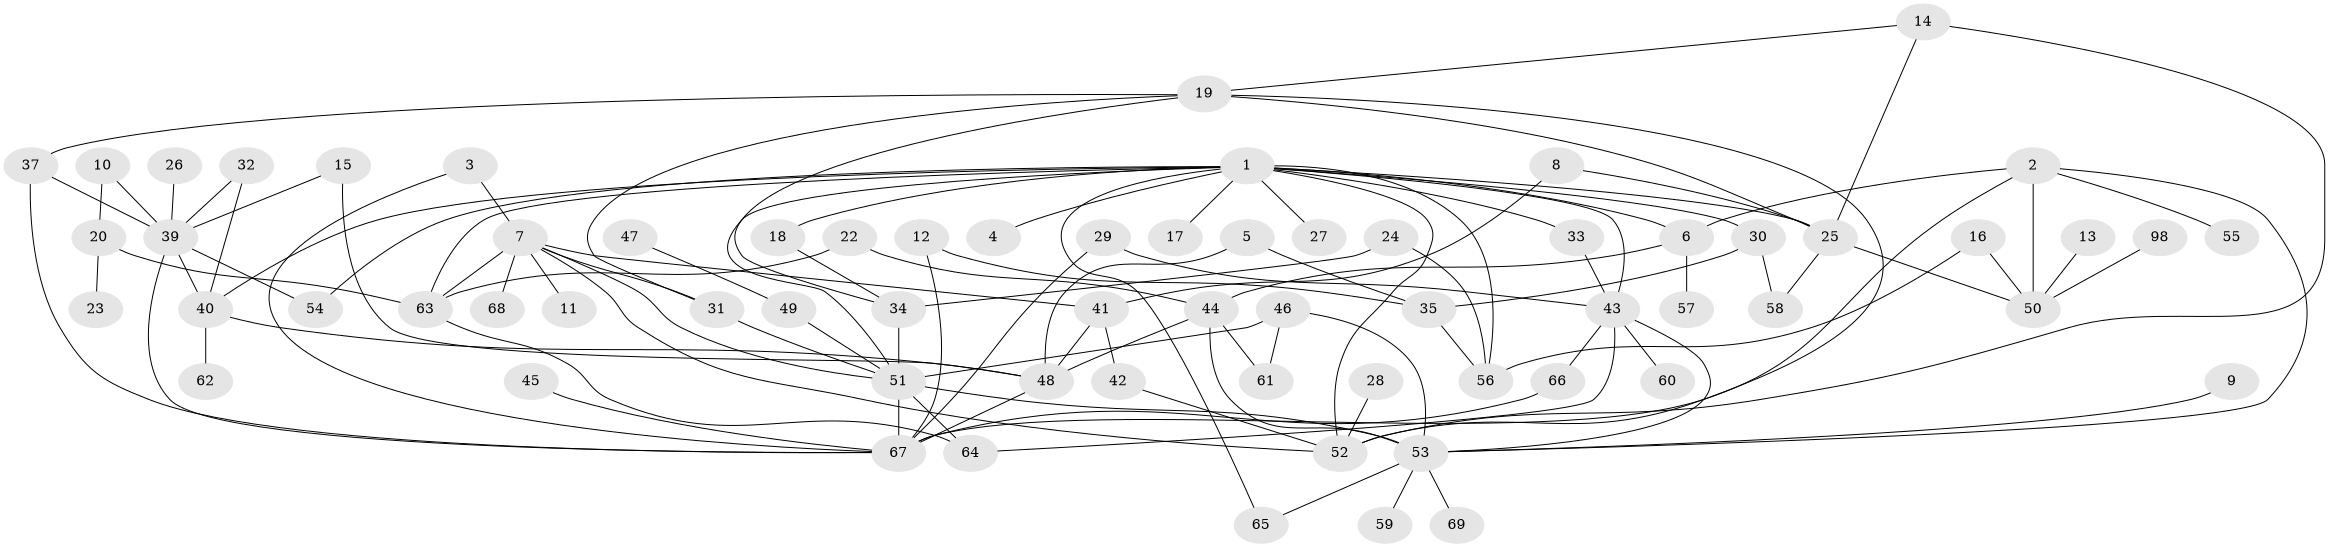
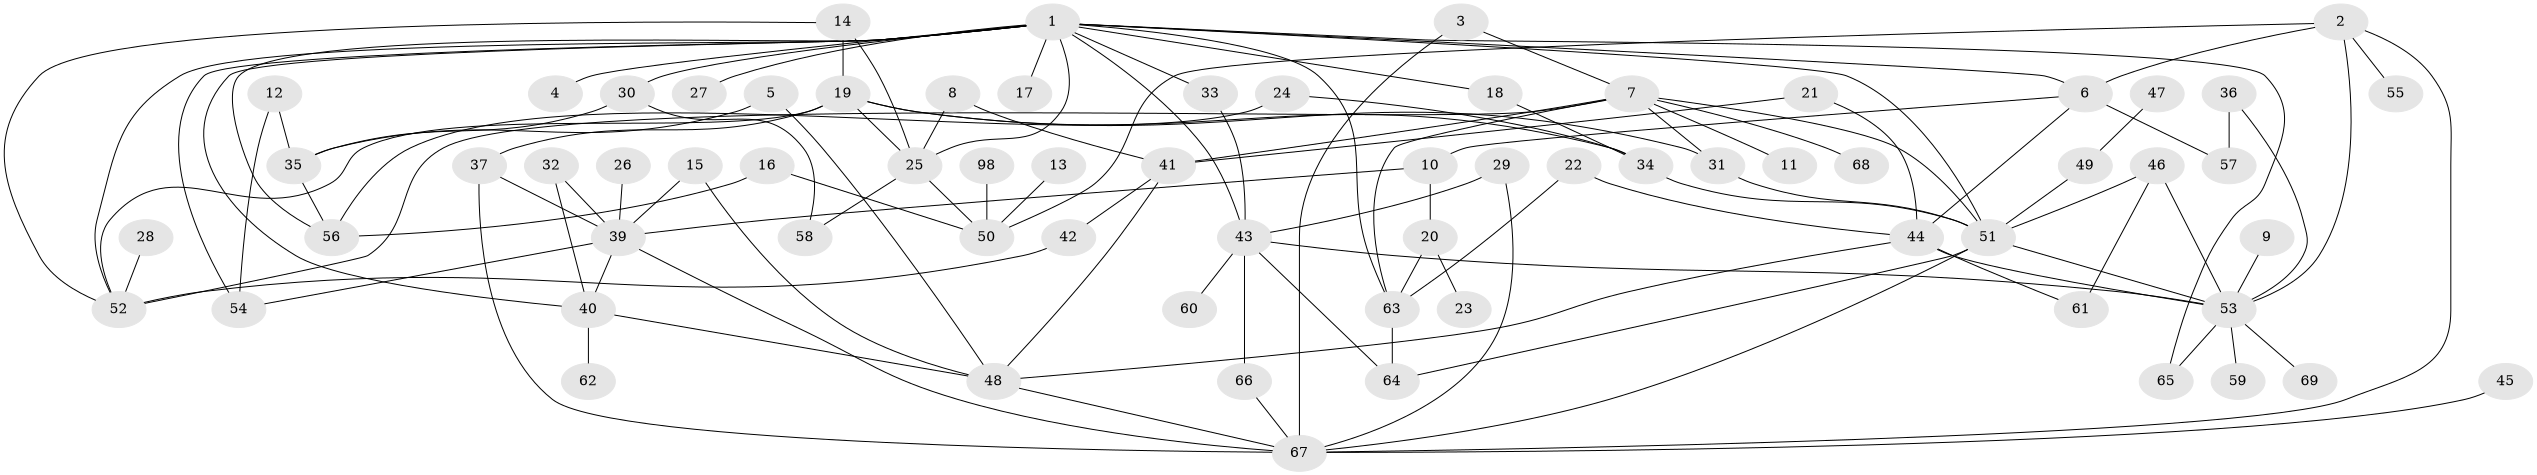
none -> (1811, 94)
none -> (2229, 94)
none -> (1723, 123)
(941, 349) -> (248, 205)
